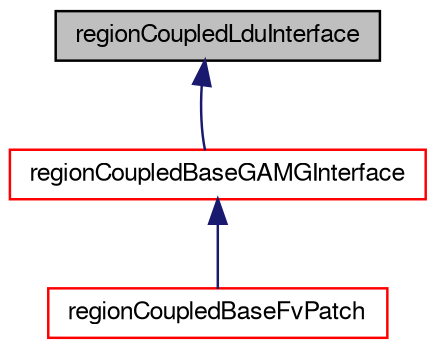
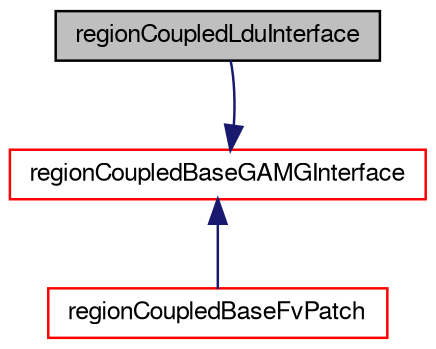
(201, 118) -> (234, 93)
